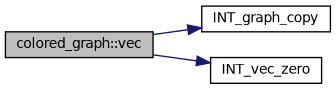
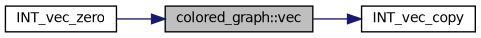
(266, 19) -> (418, 19)
(175, 58) -> (134, 19)
